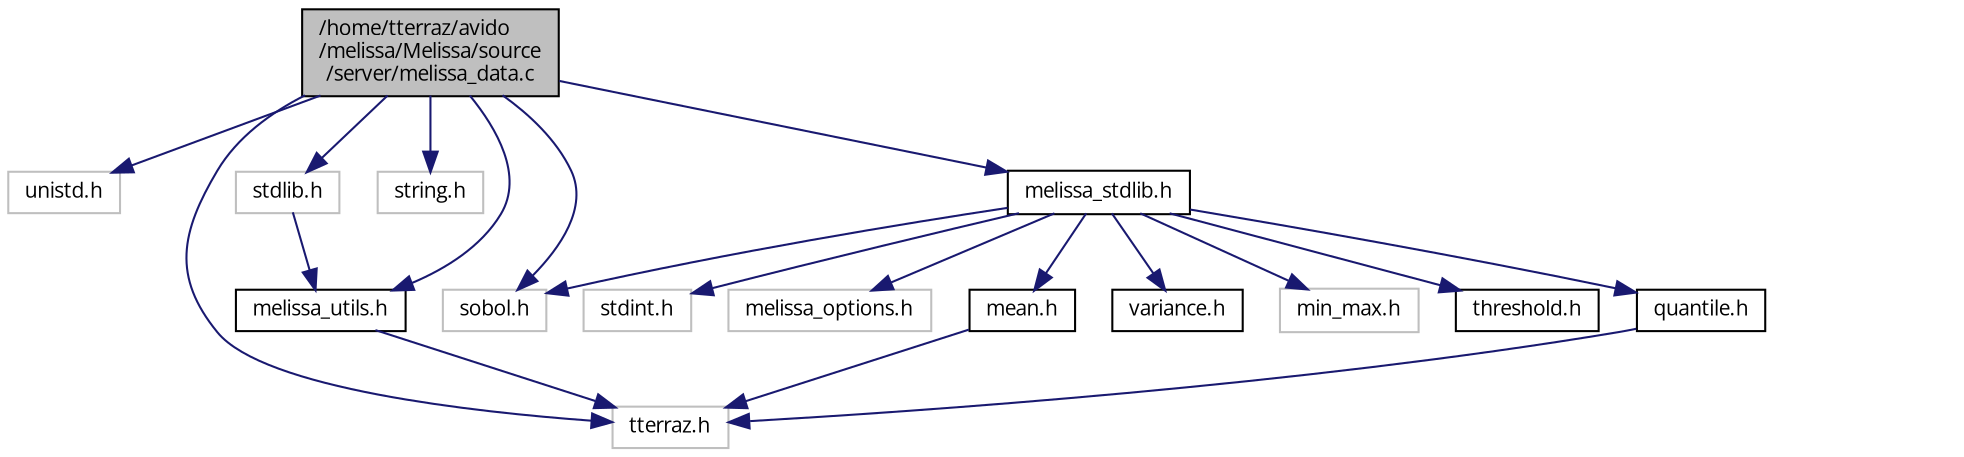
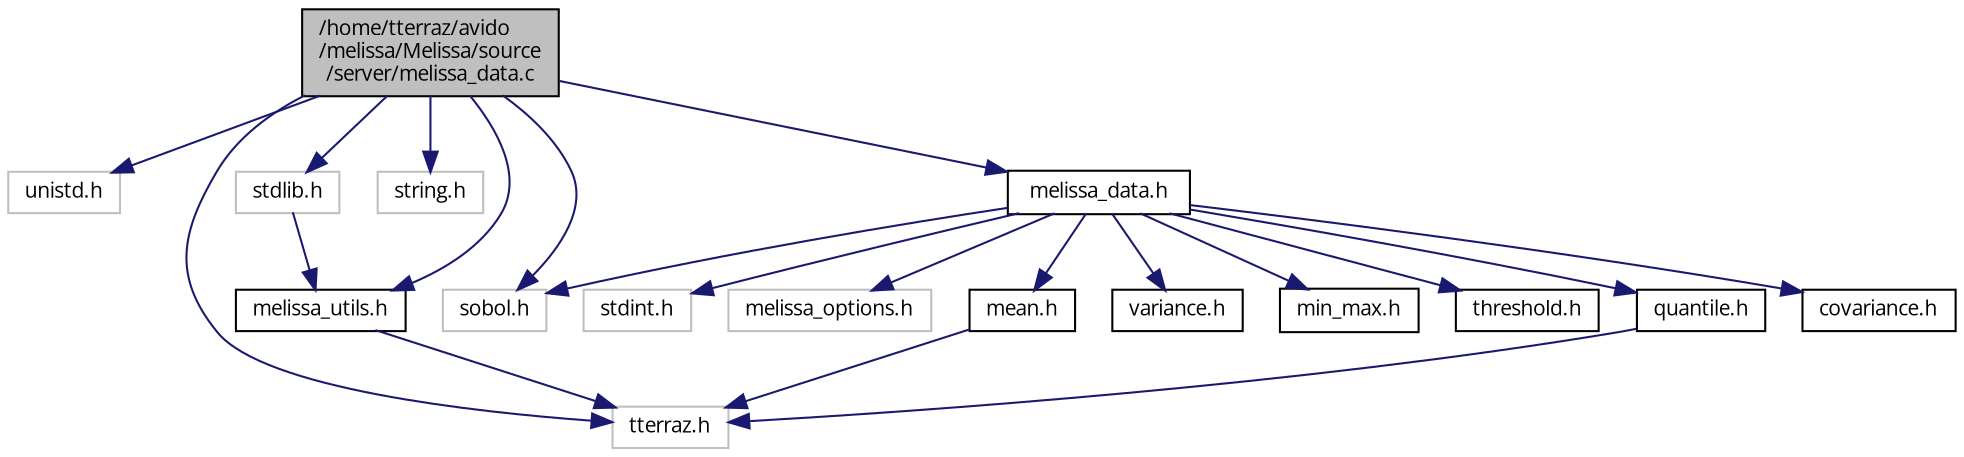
(1099, 192) -> (1099, 192)
(1349, 310) -> (1349, 310)
none -> (1879, 310)
